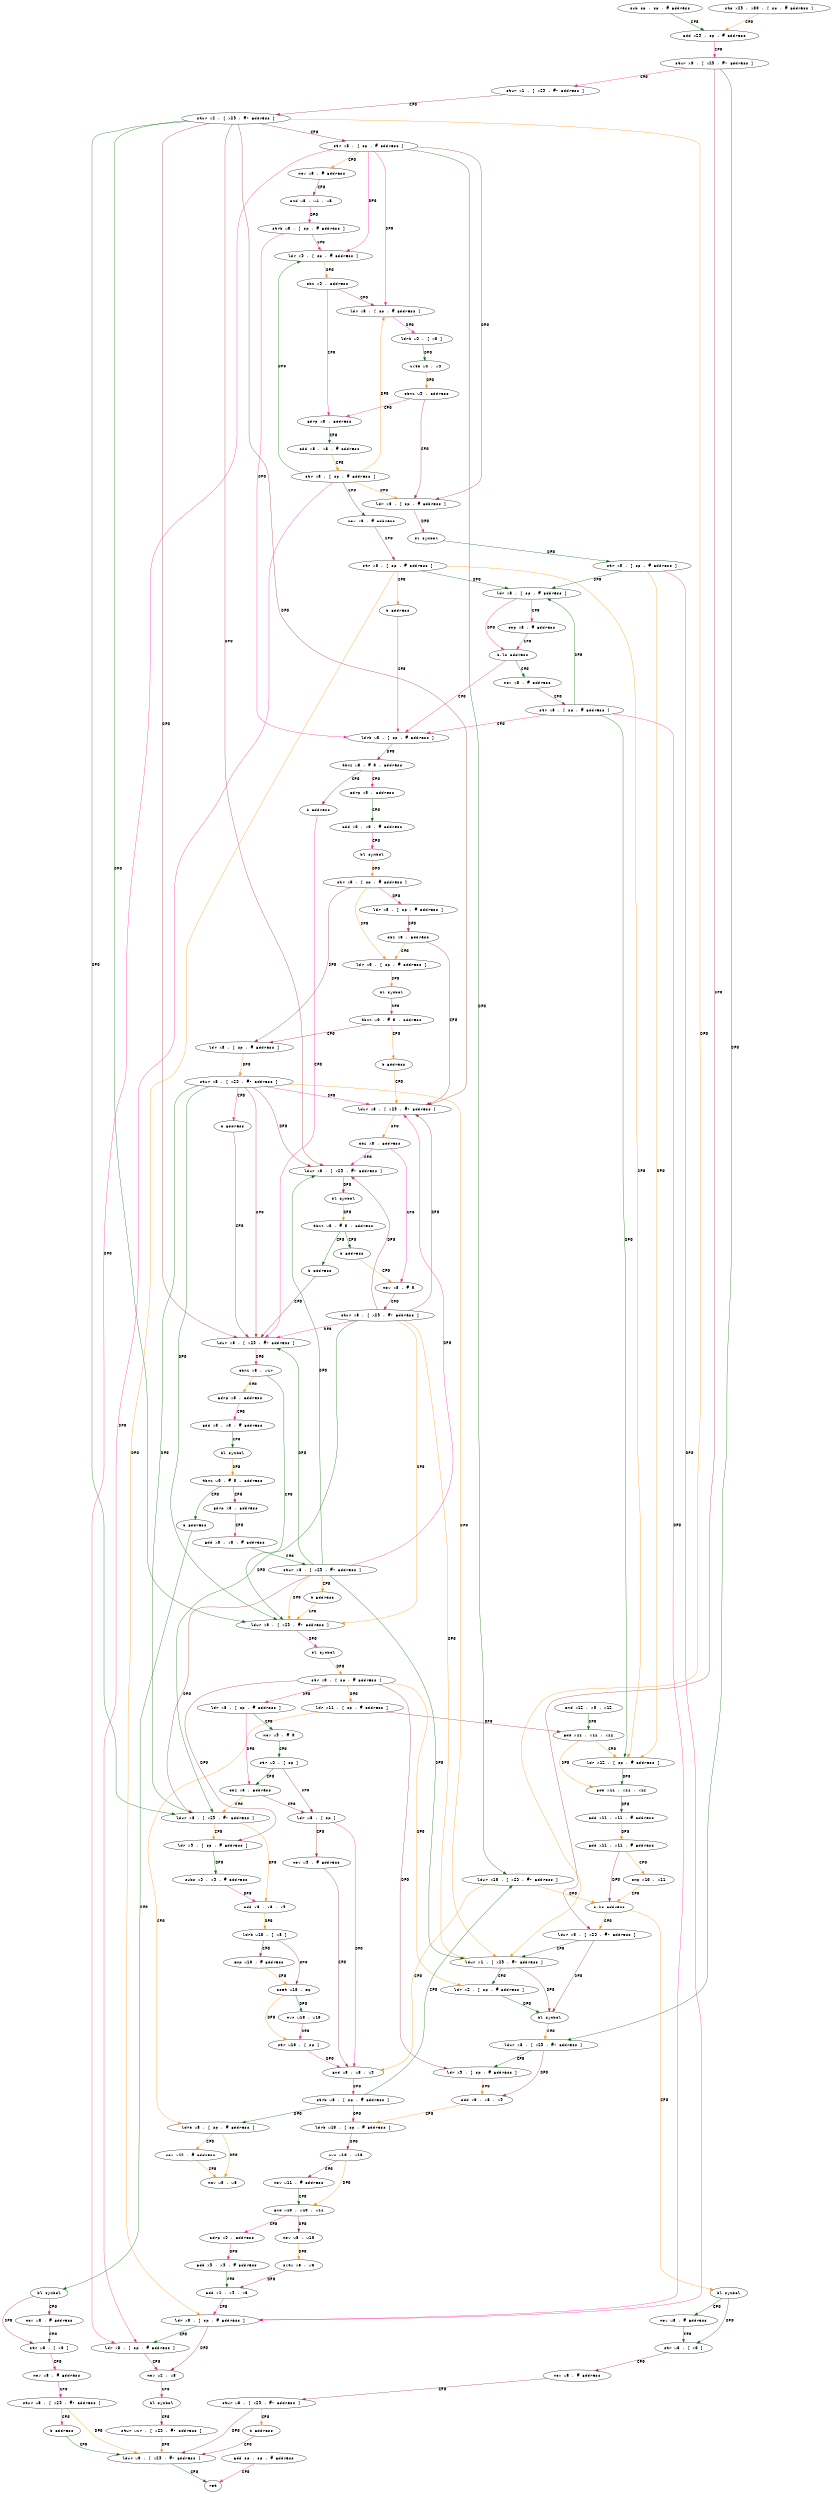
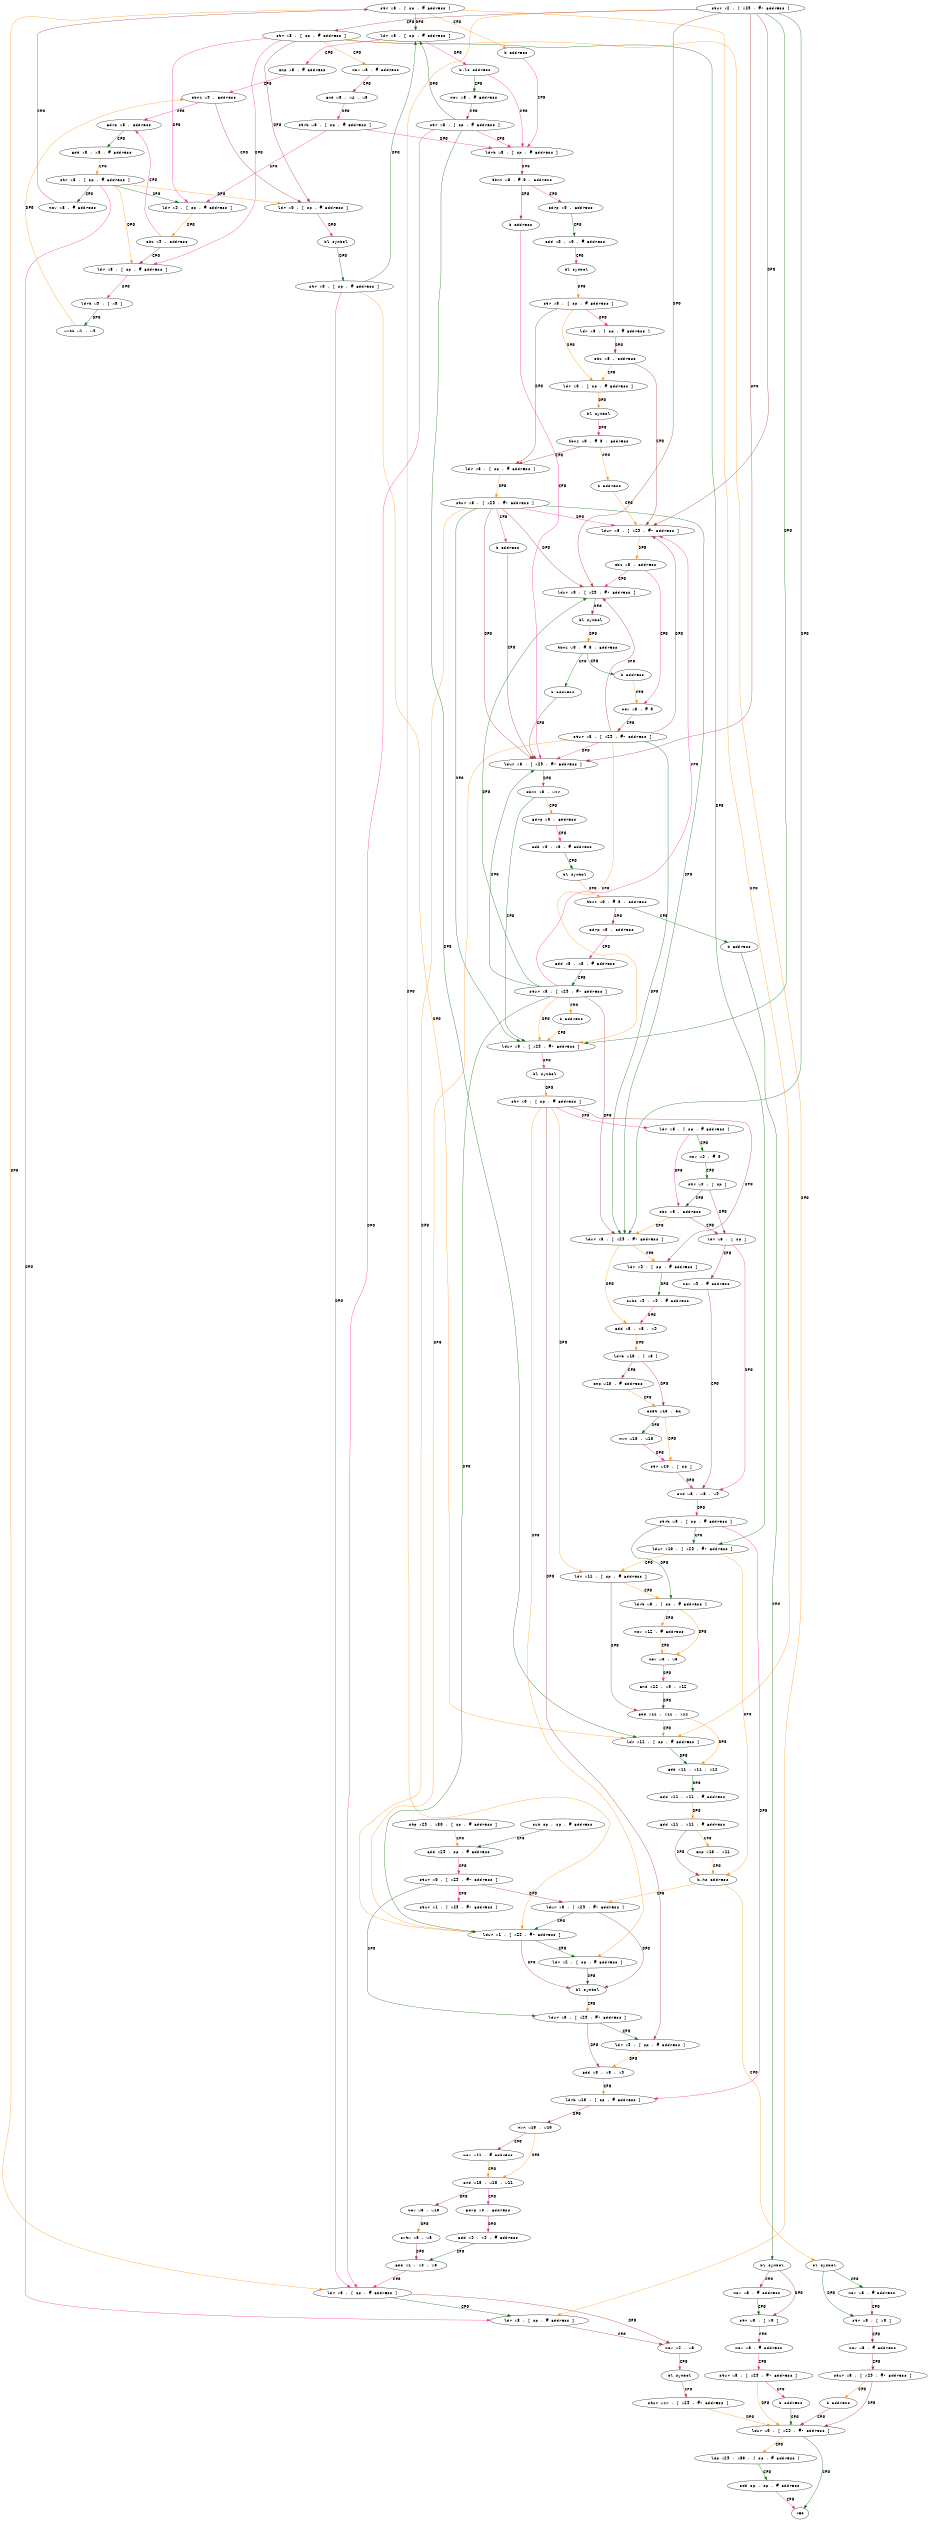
(392, 105) -> none
(426, 366) -> (80, 331)
(523, 640) -> (260, 83)
(106, 1209) -> (795, 1063)
none -> (663, 1672)
(415, 1971) -> (644, 1561)
(299, 2195) -> (488, 2167)
none -> (756, 2458)
